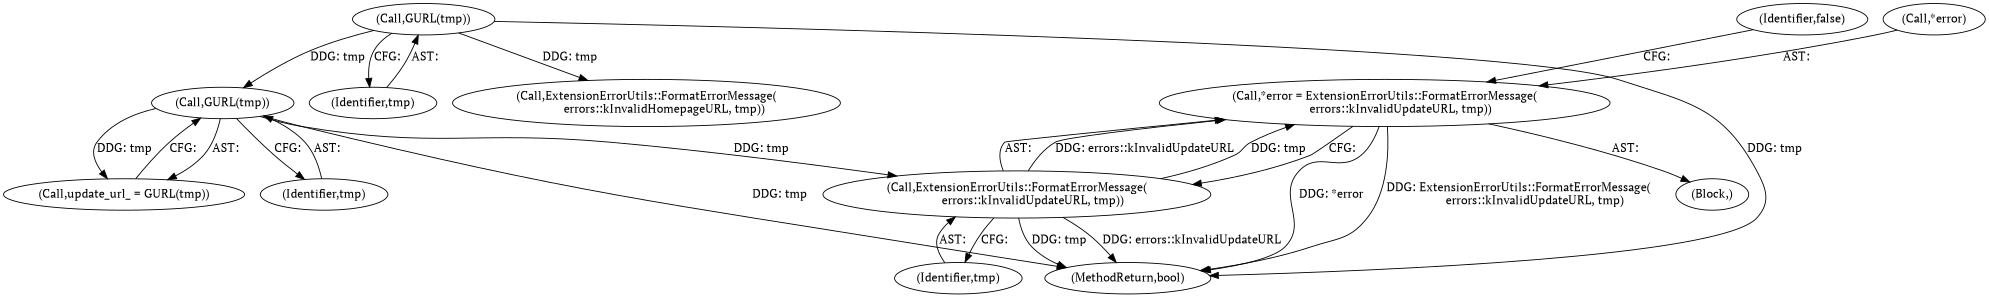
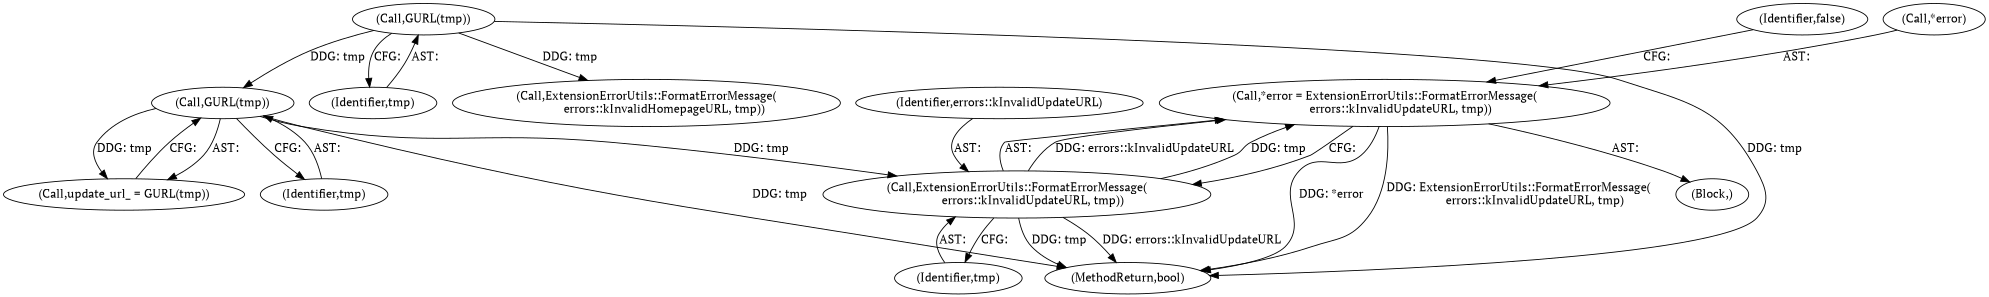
none -> (999, 103)
